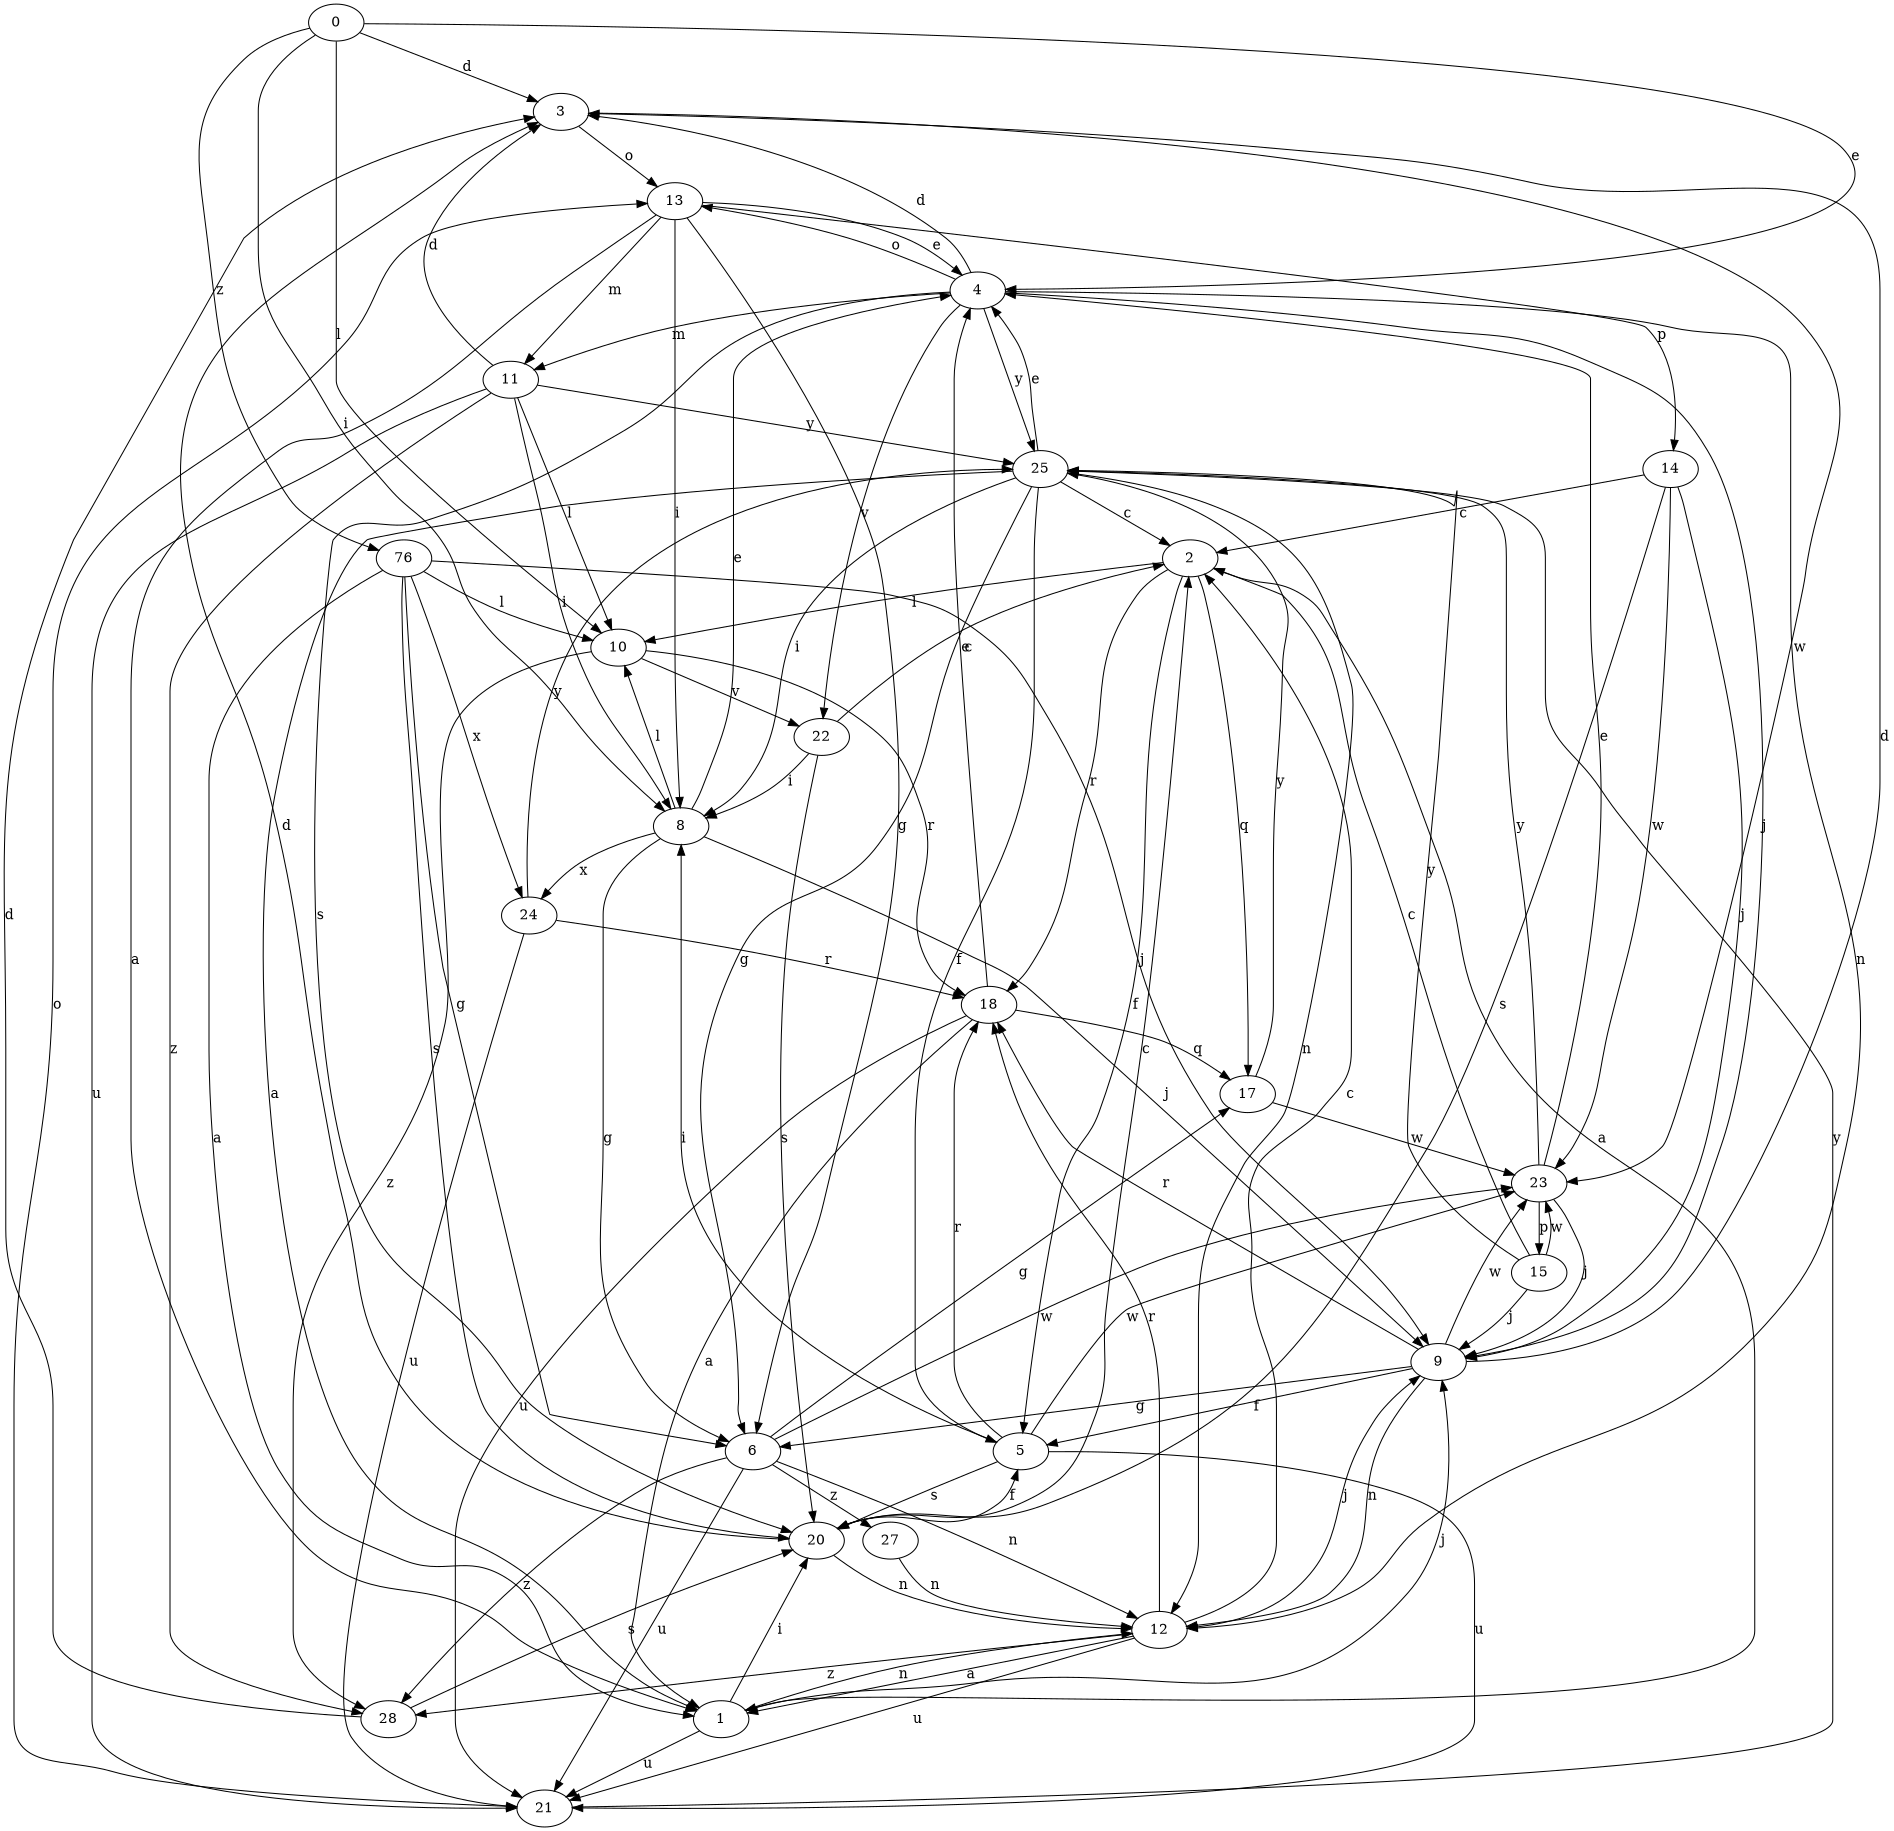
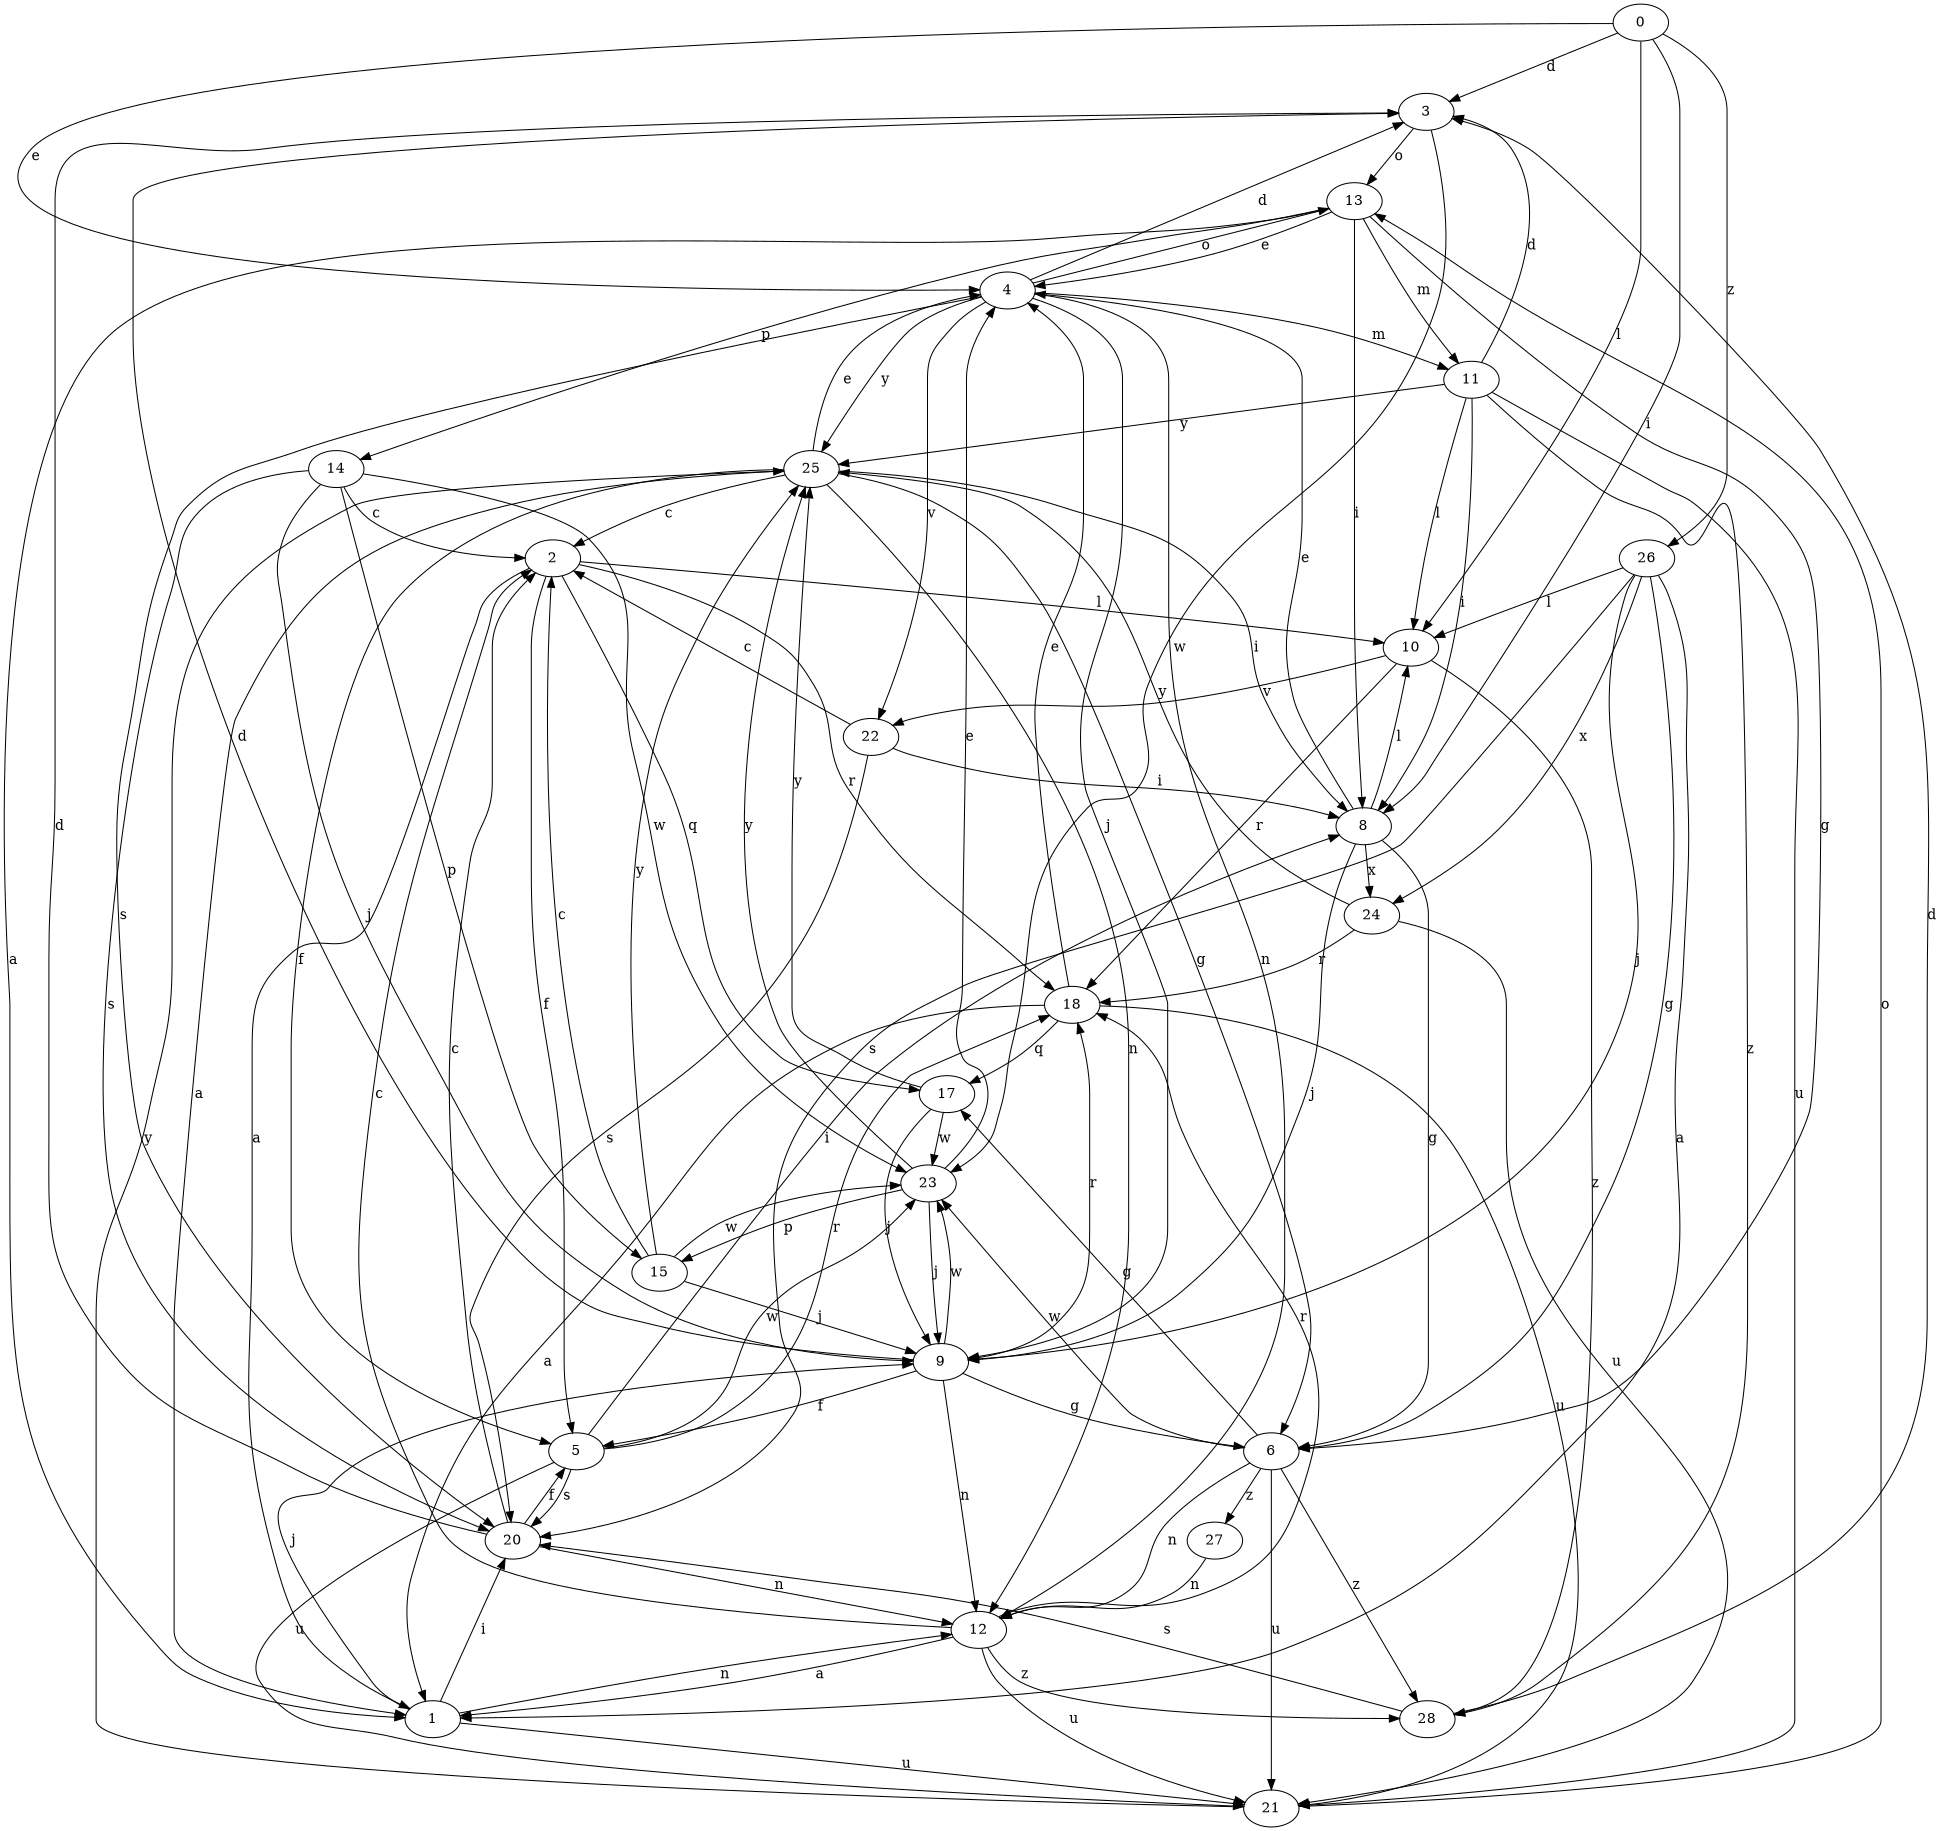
(404, 558) -> (1647, 558)
none -> (450, 889)
(1330, 1538) -> (886, 1219)
